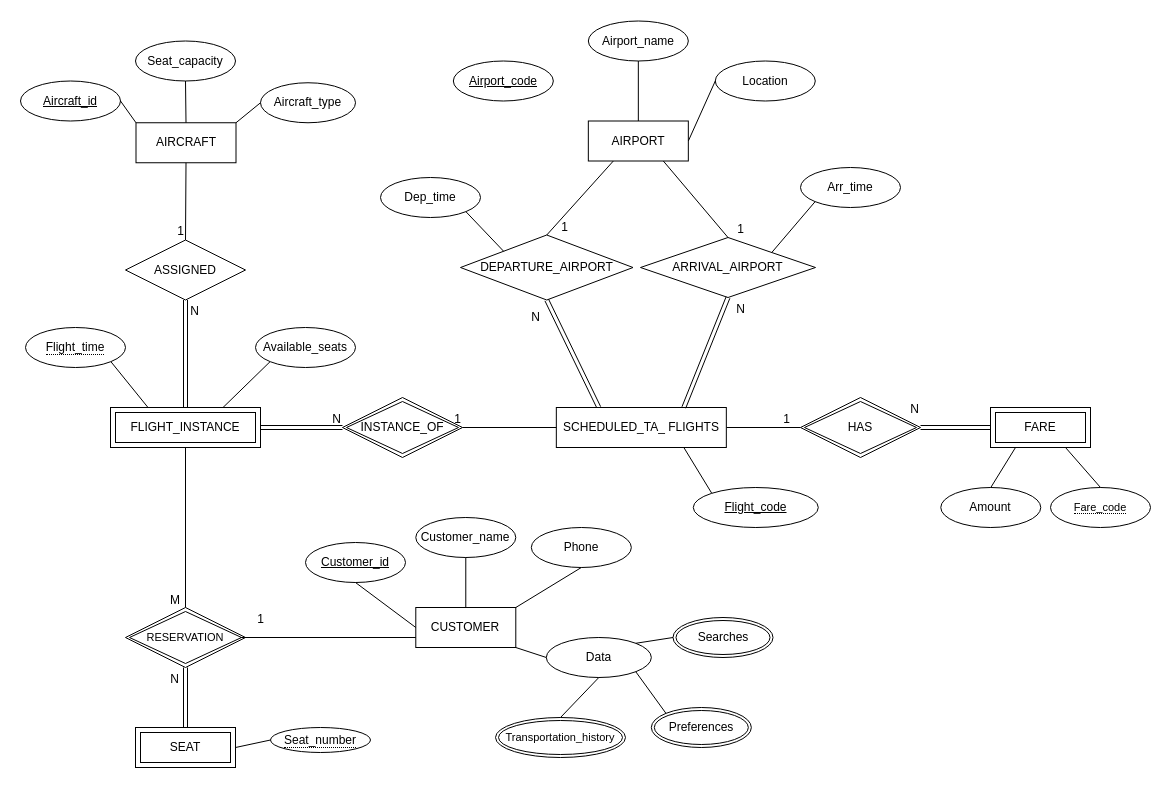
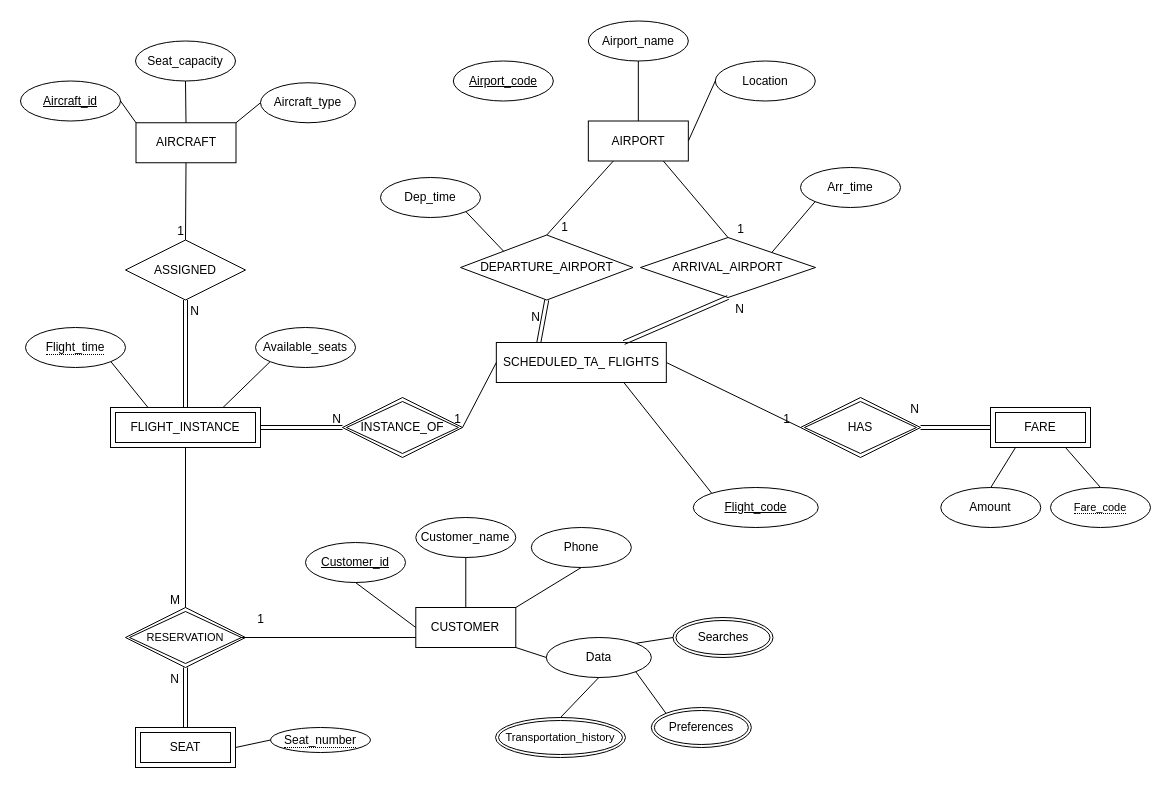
(641, 428) -> (581, 363)
